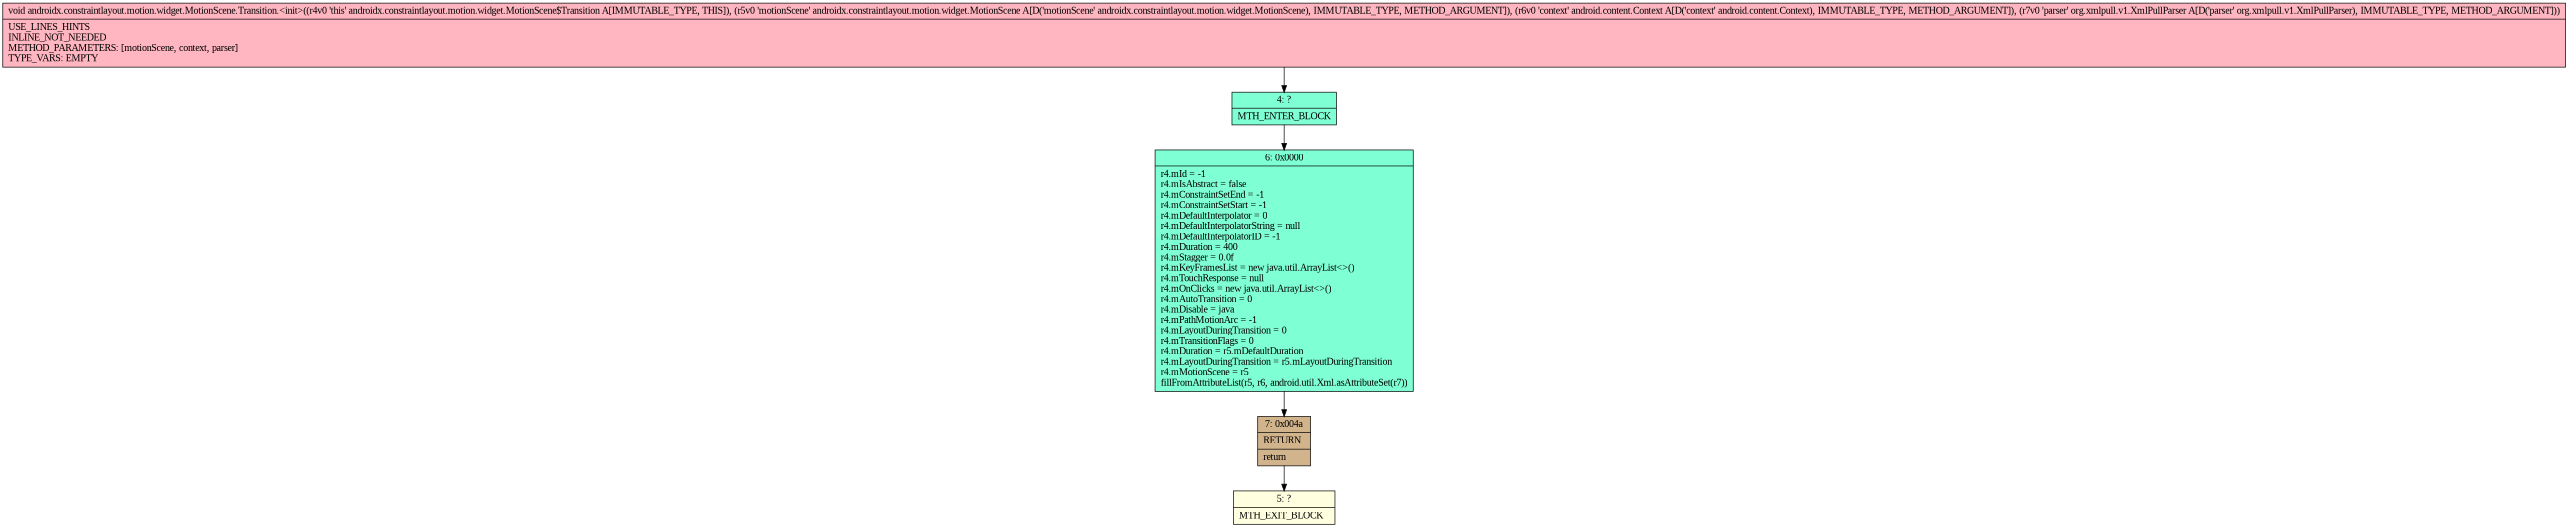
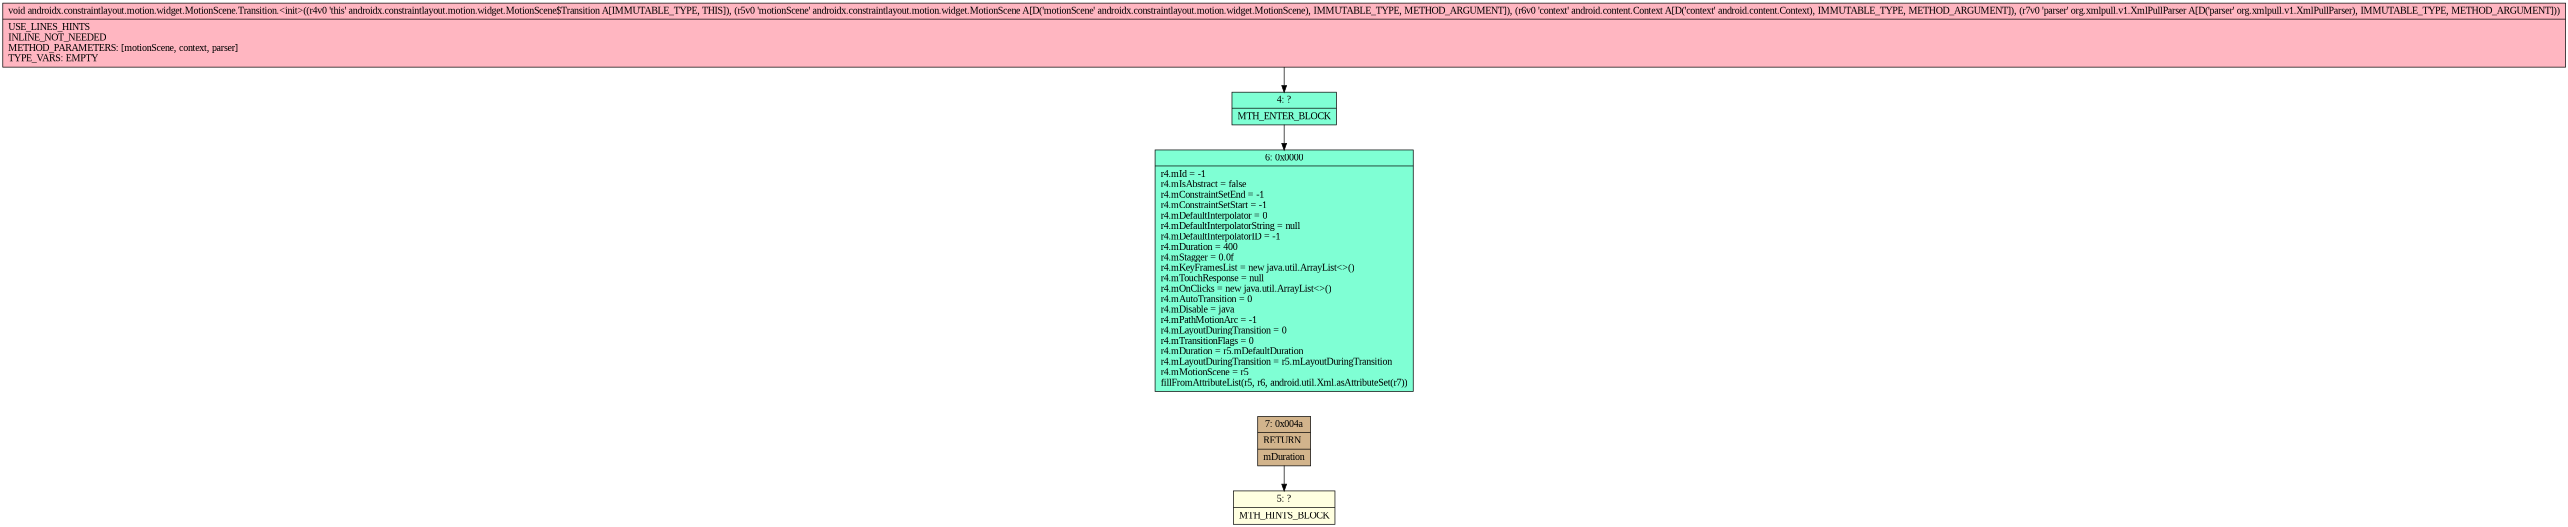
(1284, 400) -> none
(1275, 457) -> (1284, 457)
(1281, 516) -> (1284, 516)
